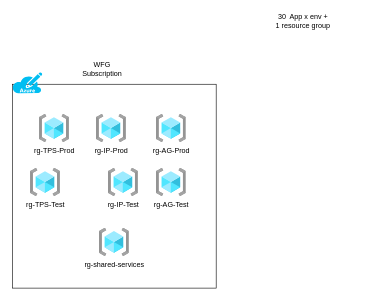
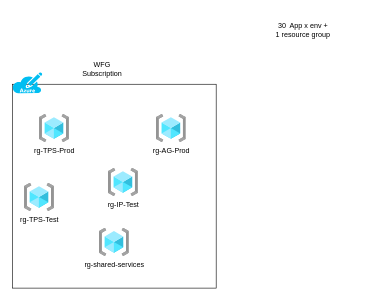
(303, 21) -> (303, 30)
(111, 128) -> none
(45, 182) -> (39, 197)
(171, 182) -> none
